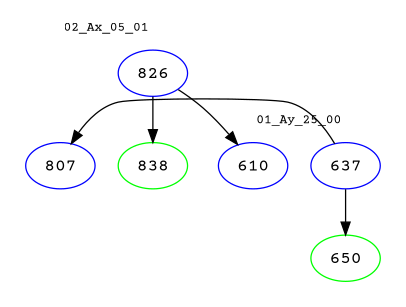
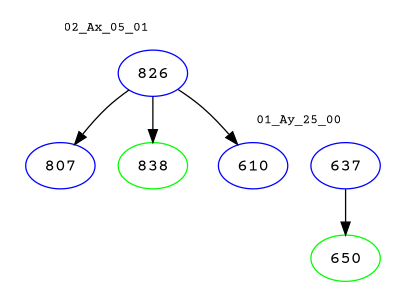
(210, 99) -> (104, 110)
